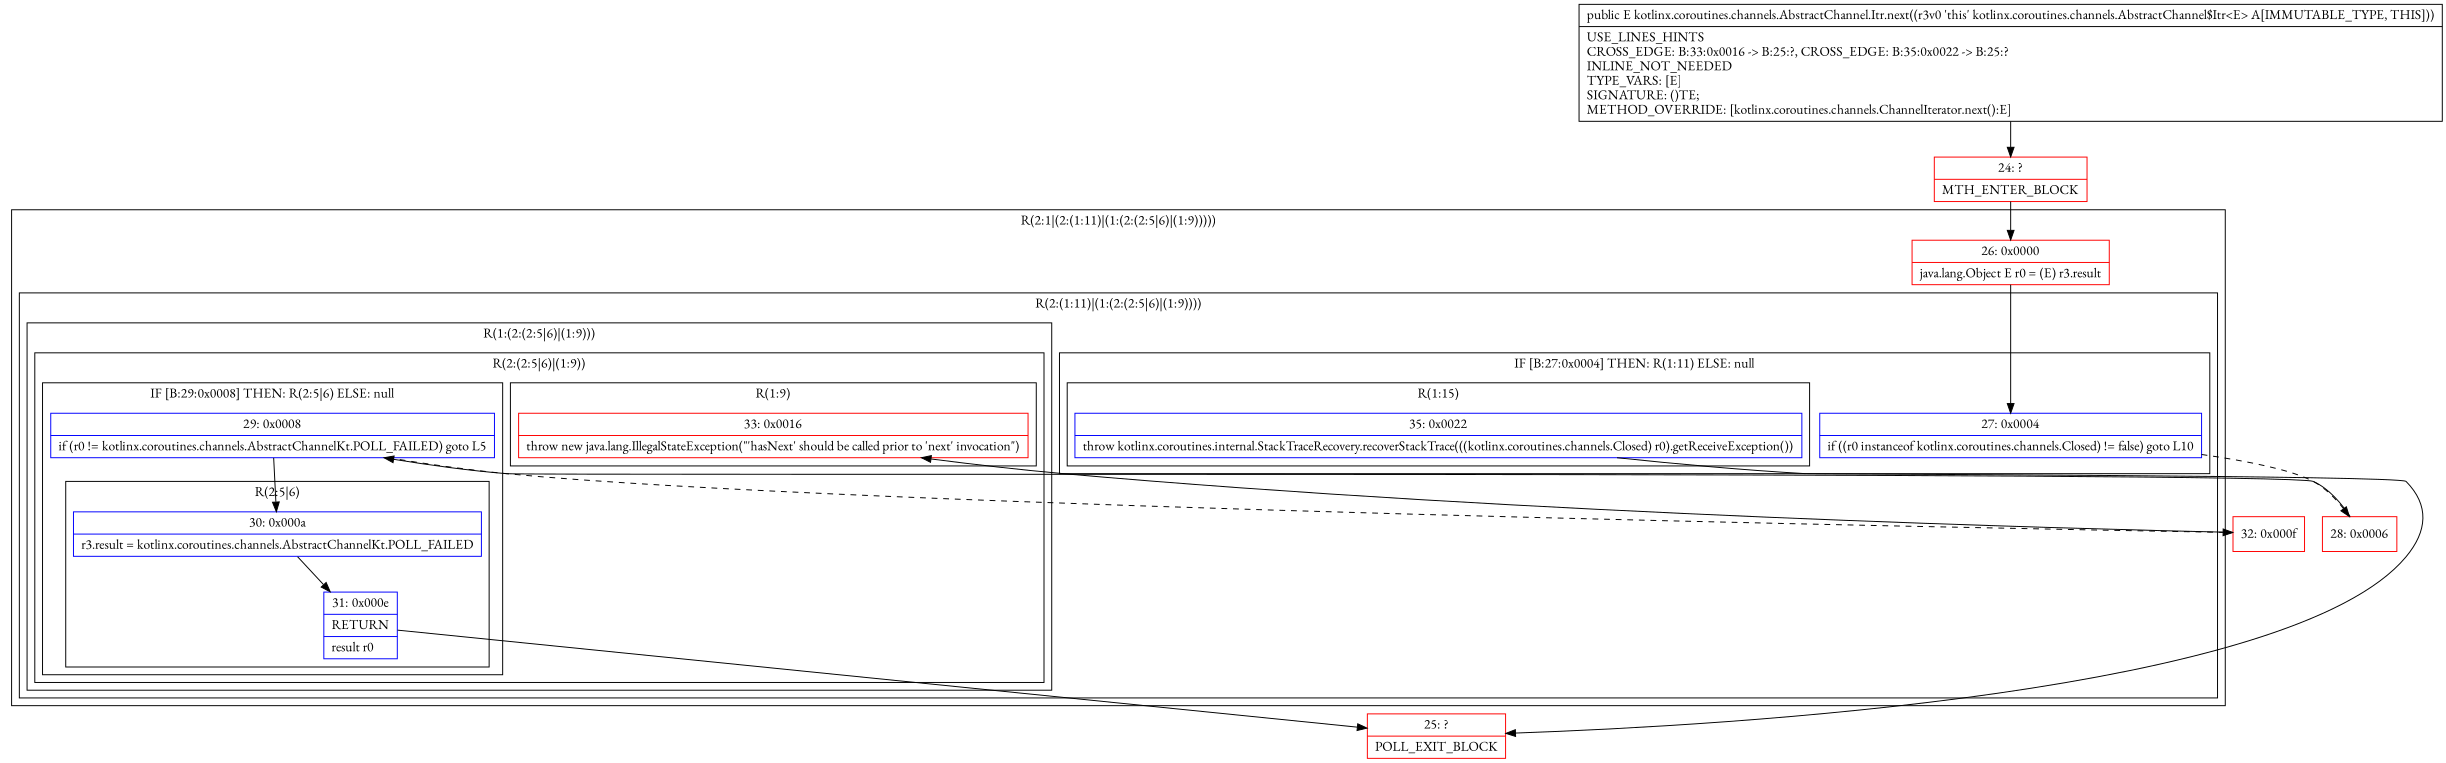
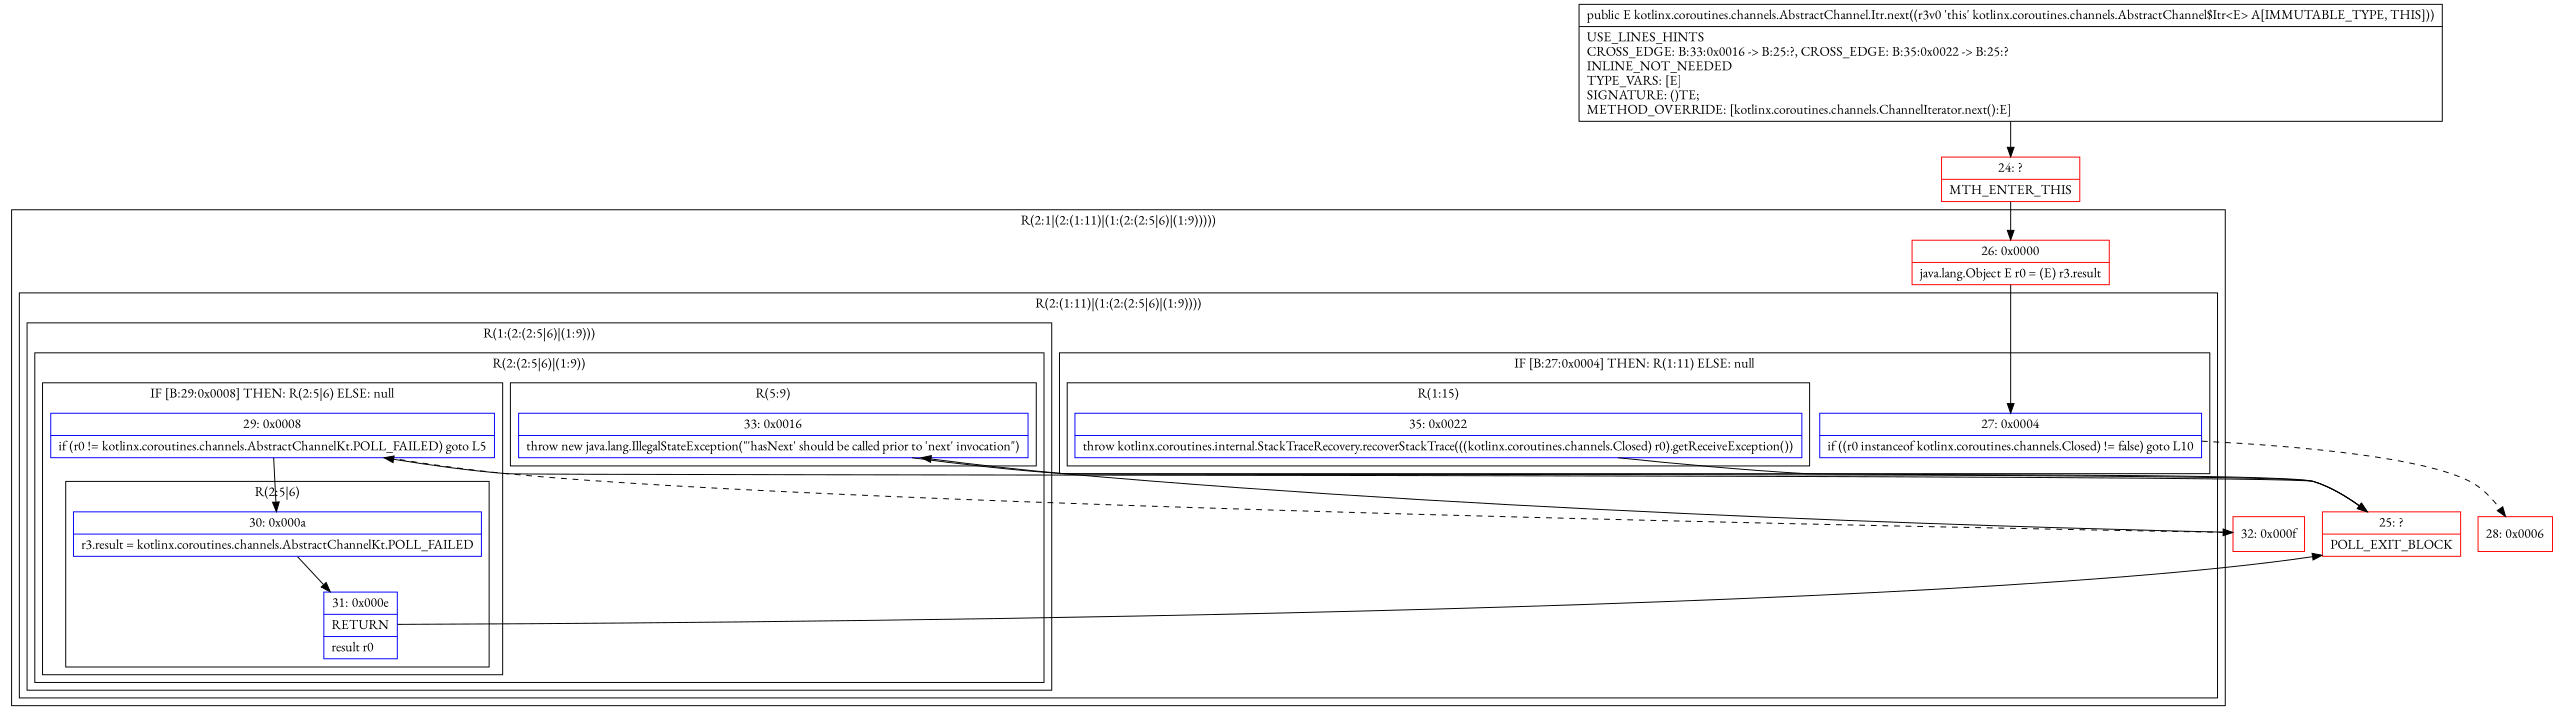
(2011, 190) -> (2011, 190)
(773, 394) -> (773, 394)
(773, 435) -> (773, 435)
(984, 474) -> (988, 475)
none -> (1638, 475)
